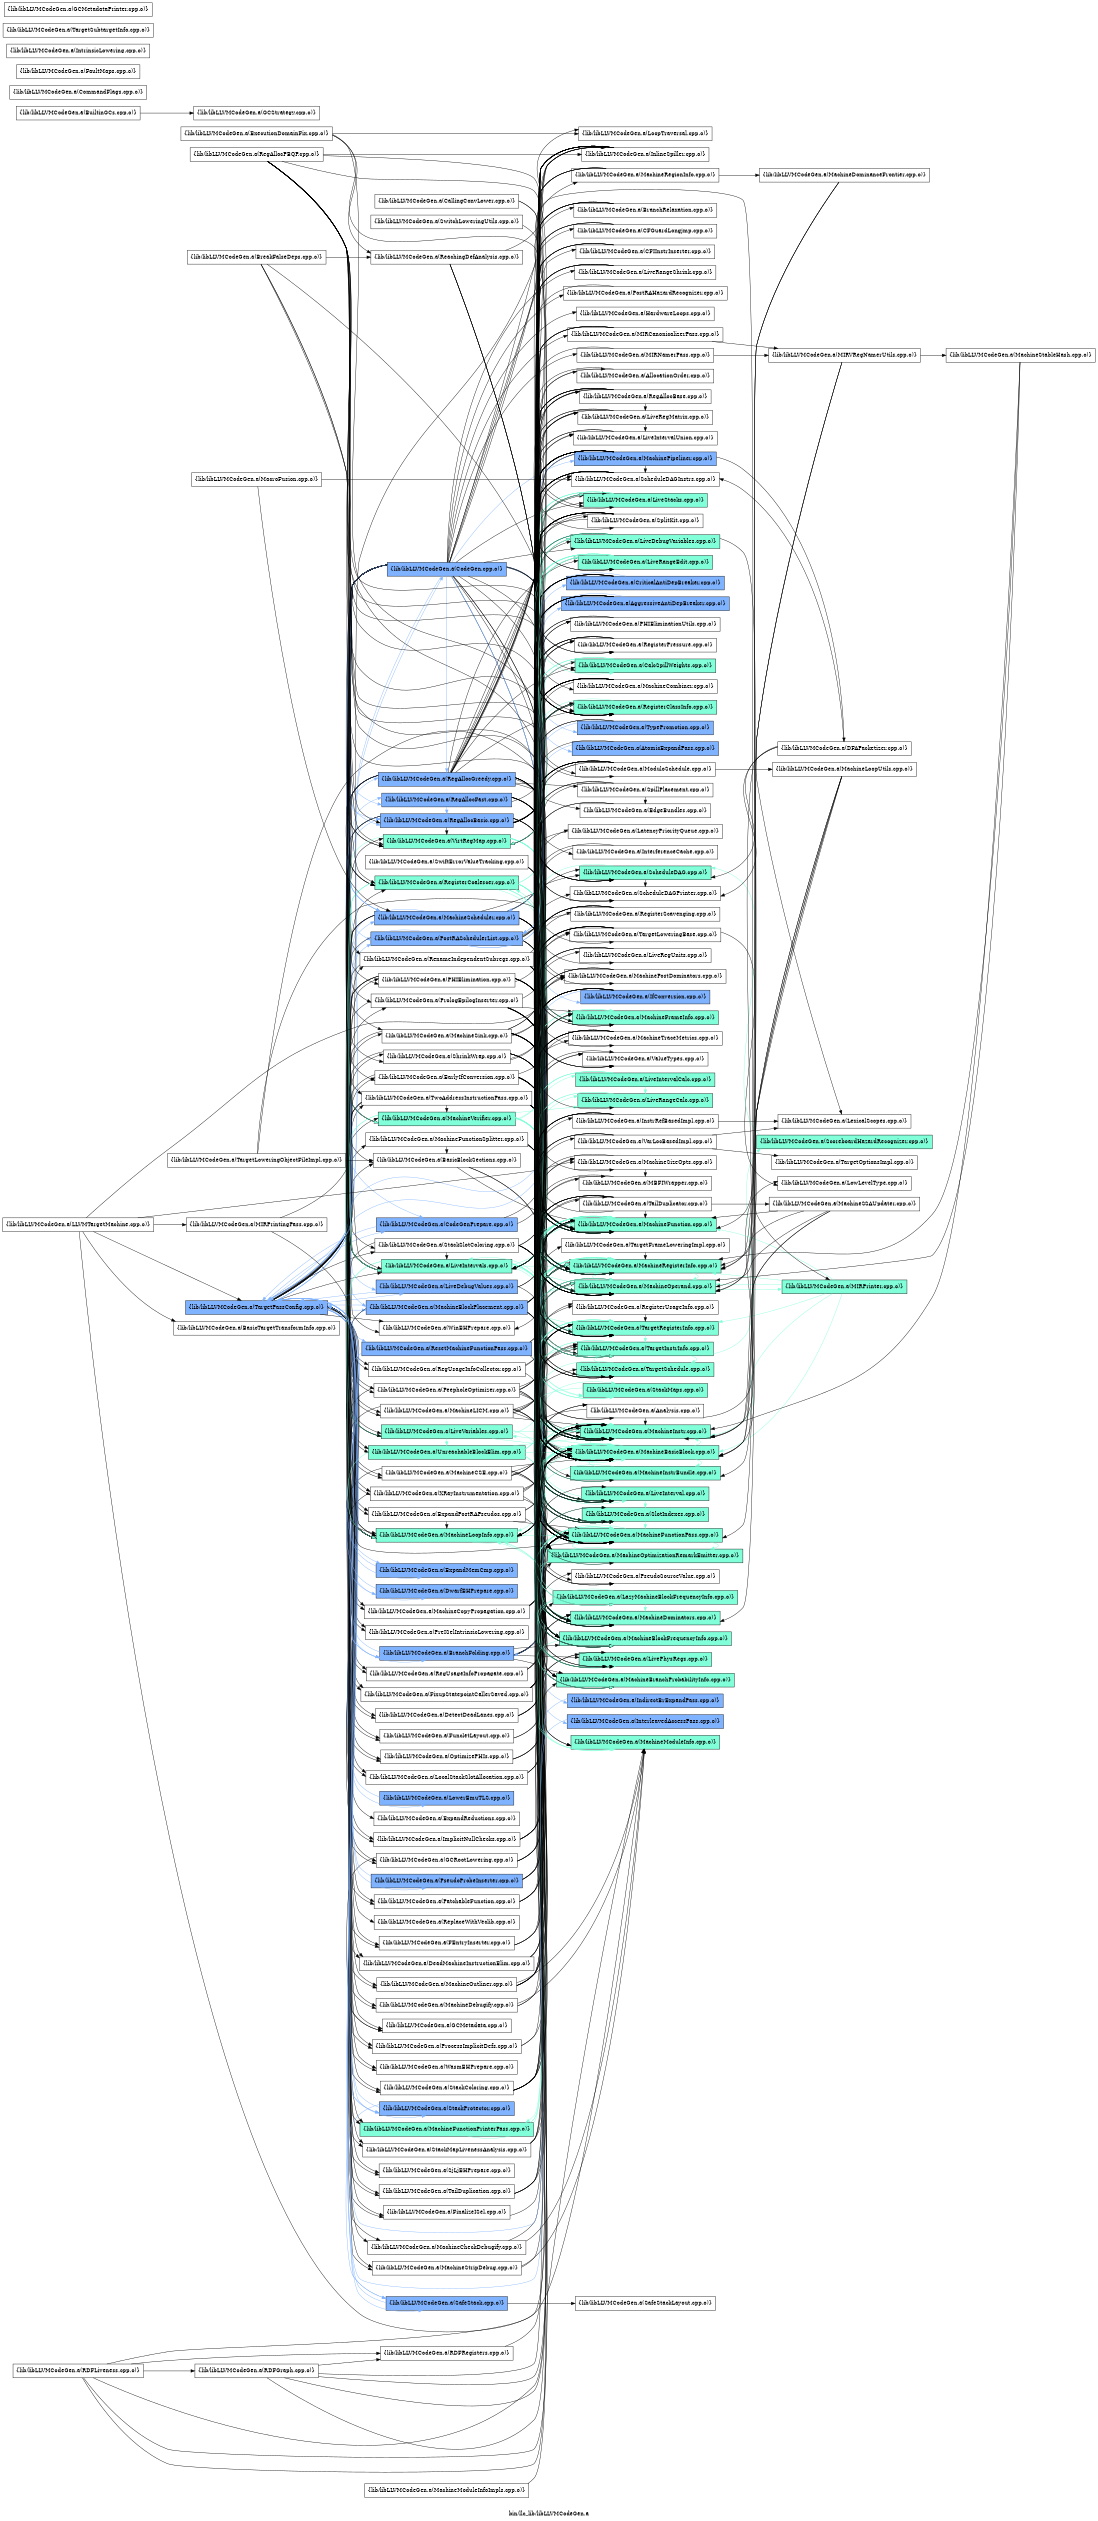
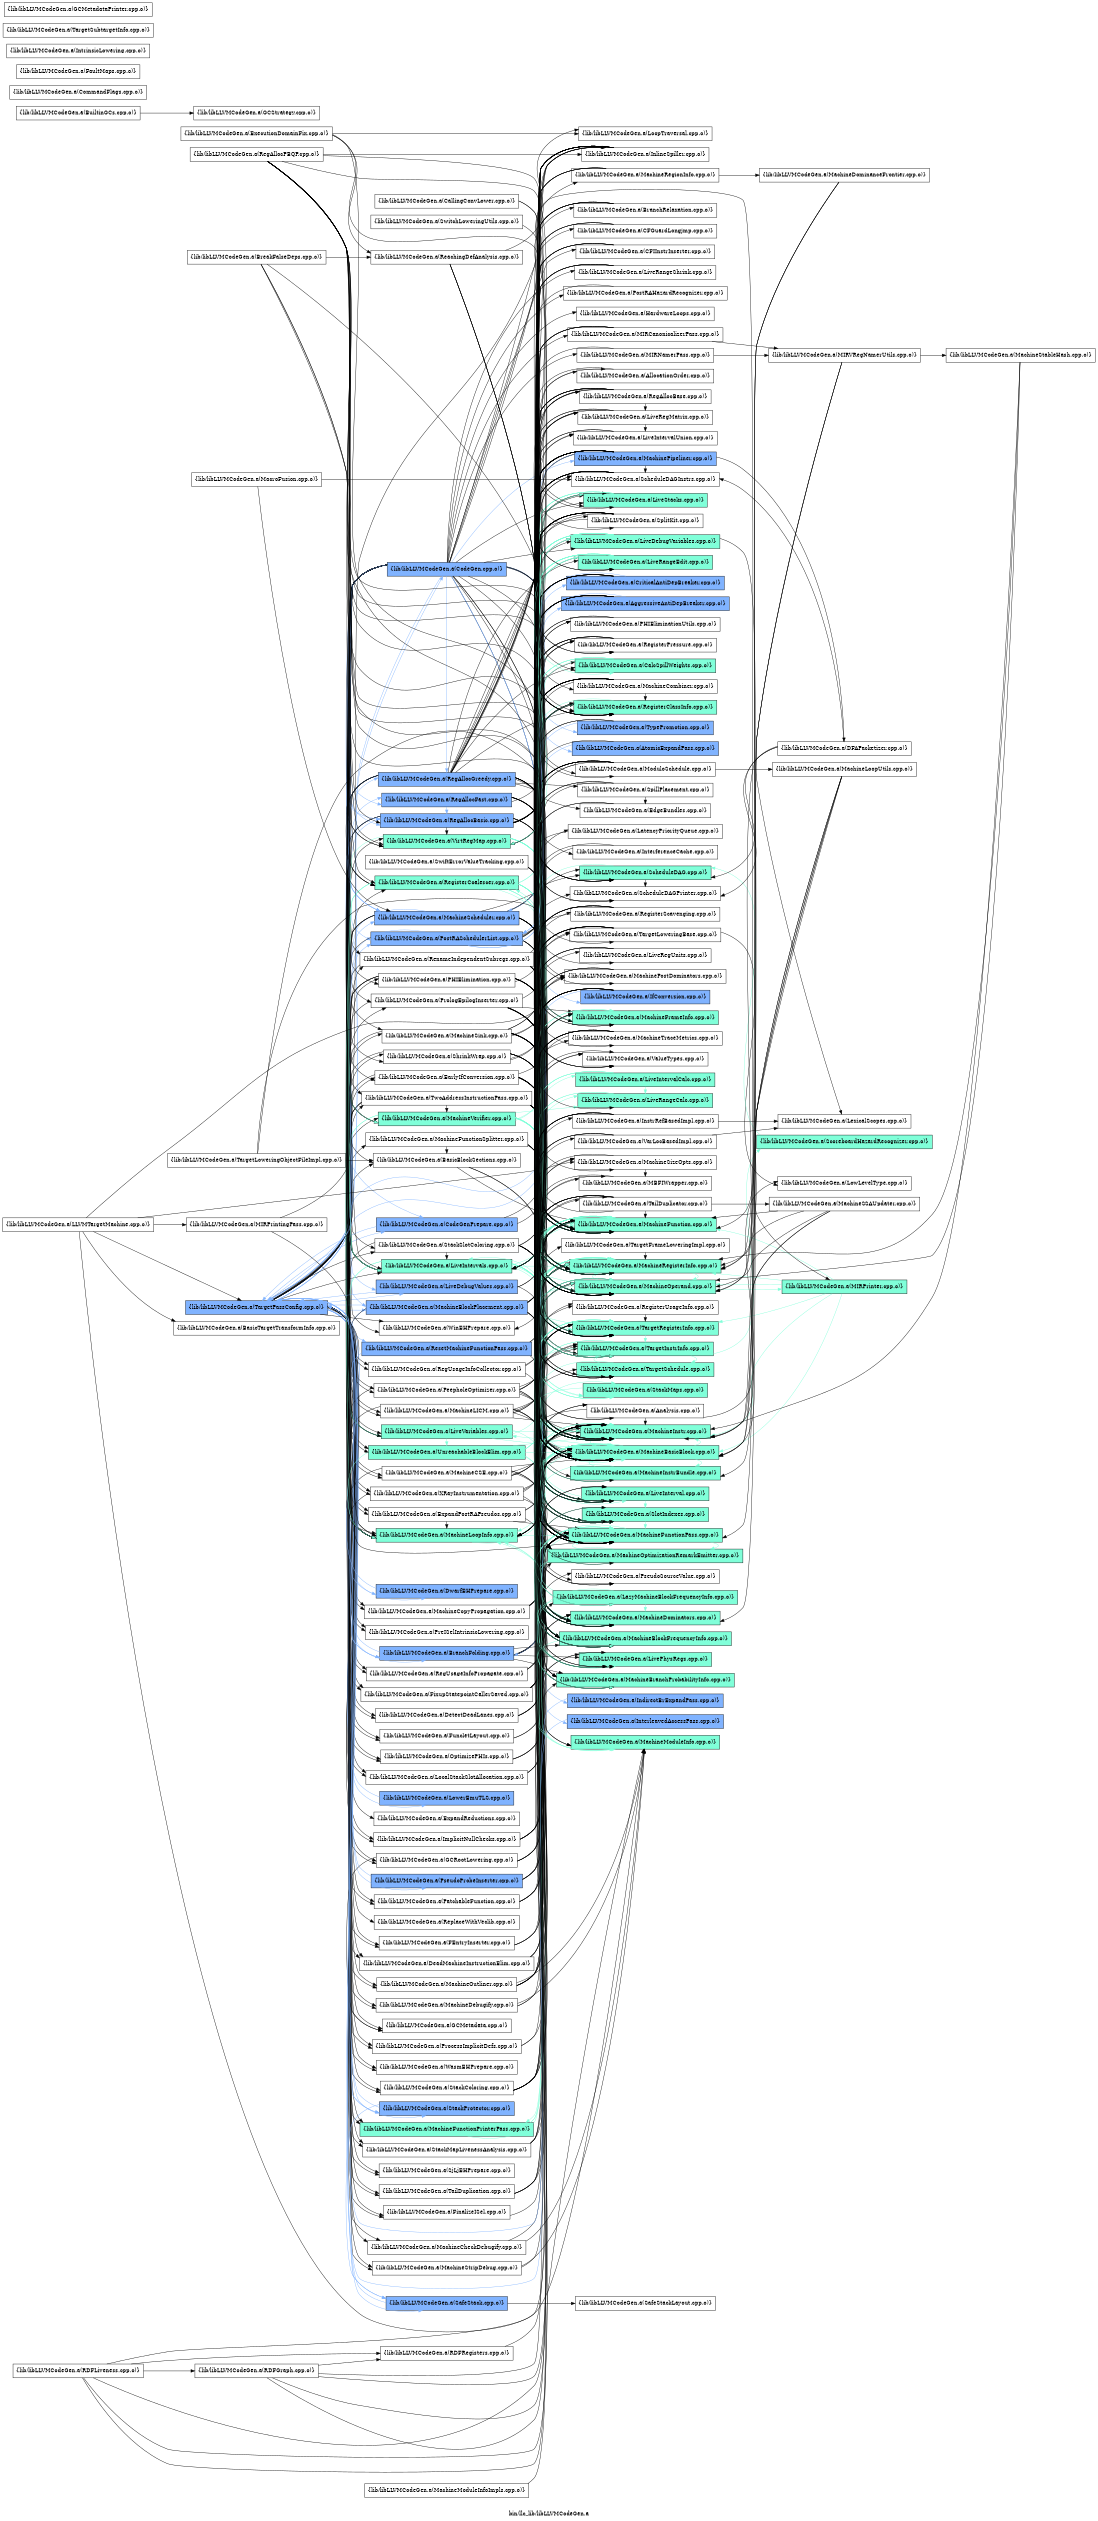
(535, 623) -> (645, 695)
(844, 1163) -> none
(447, 1571) -> none
(544, 2042) -> (544, 2060)
